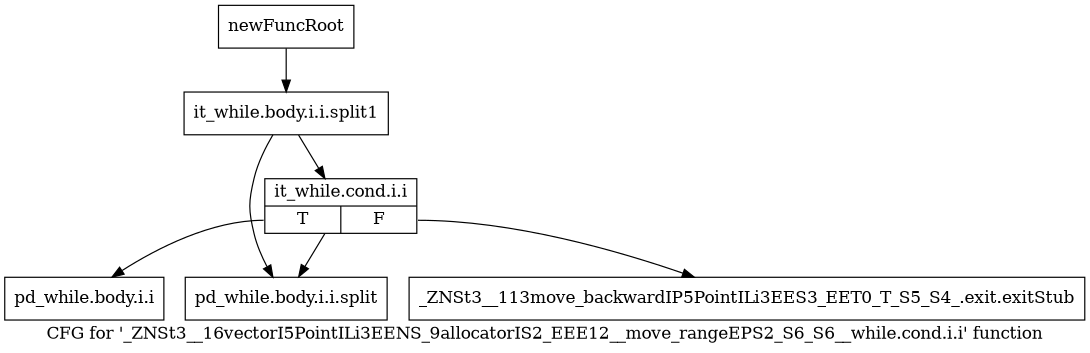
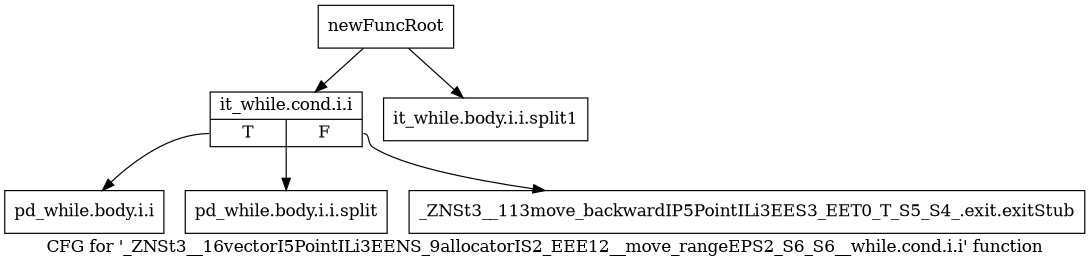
(309, 152) -> (344, 66)
(250, 200) -> none
